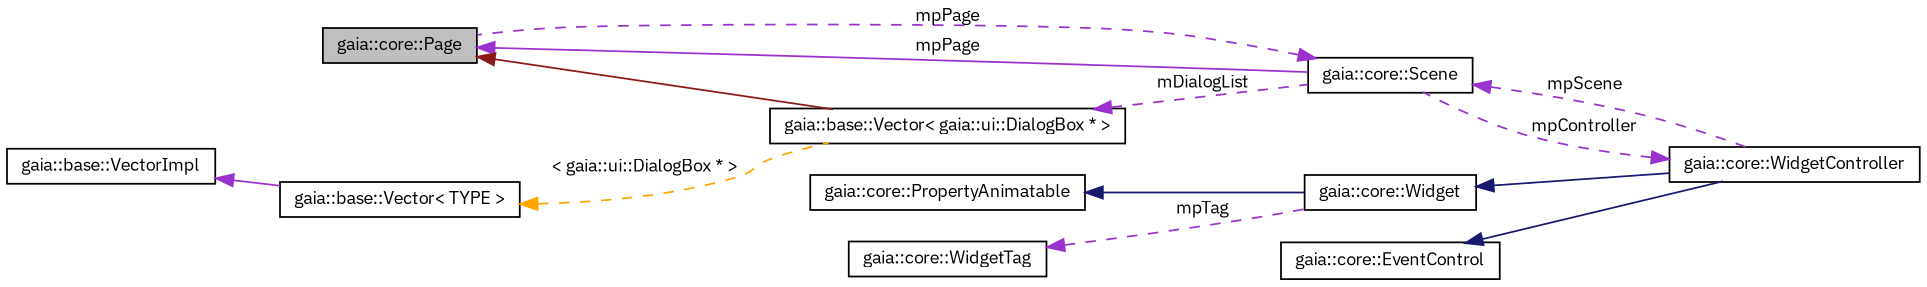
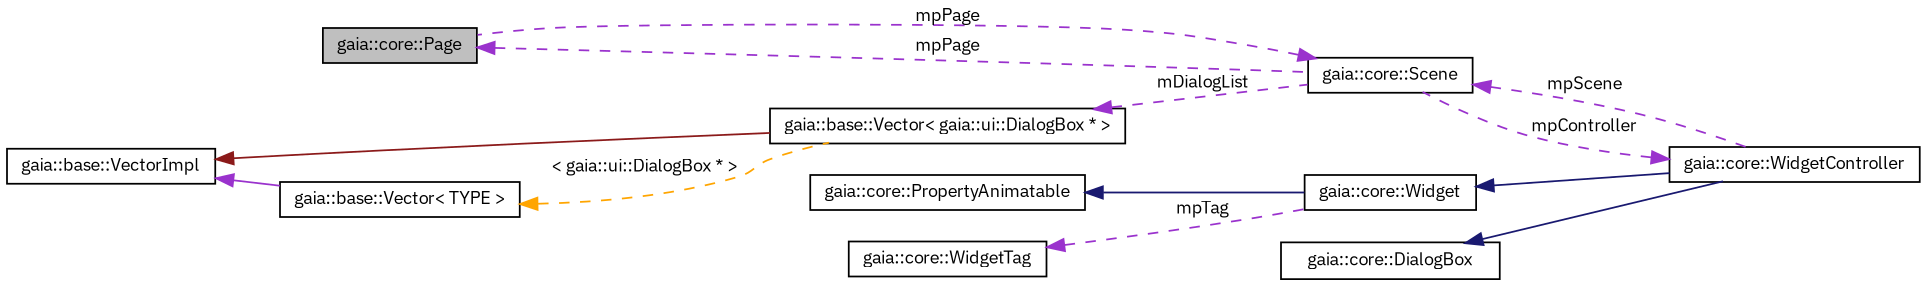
(901, 59) -> (901, 59)
(664, 84) -> (502, 145)
(1390, 261) -> (1390, 261)
